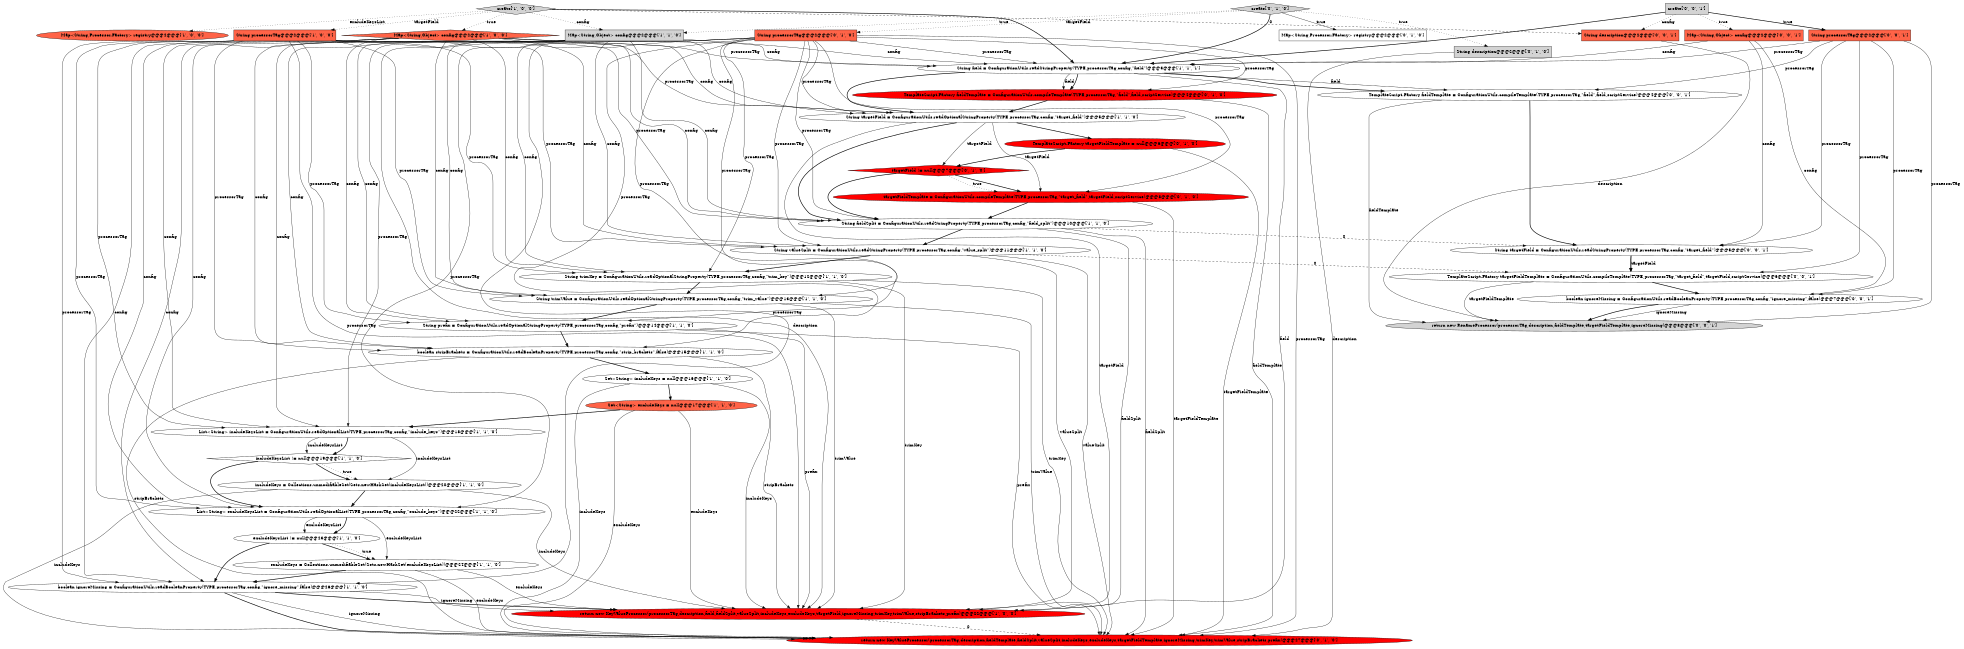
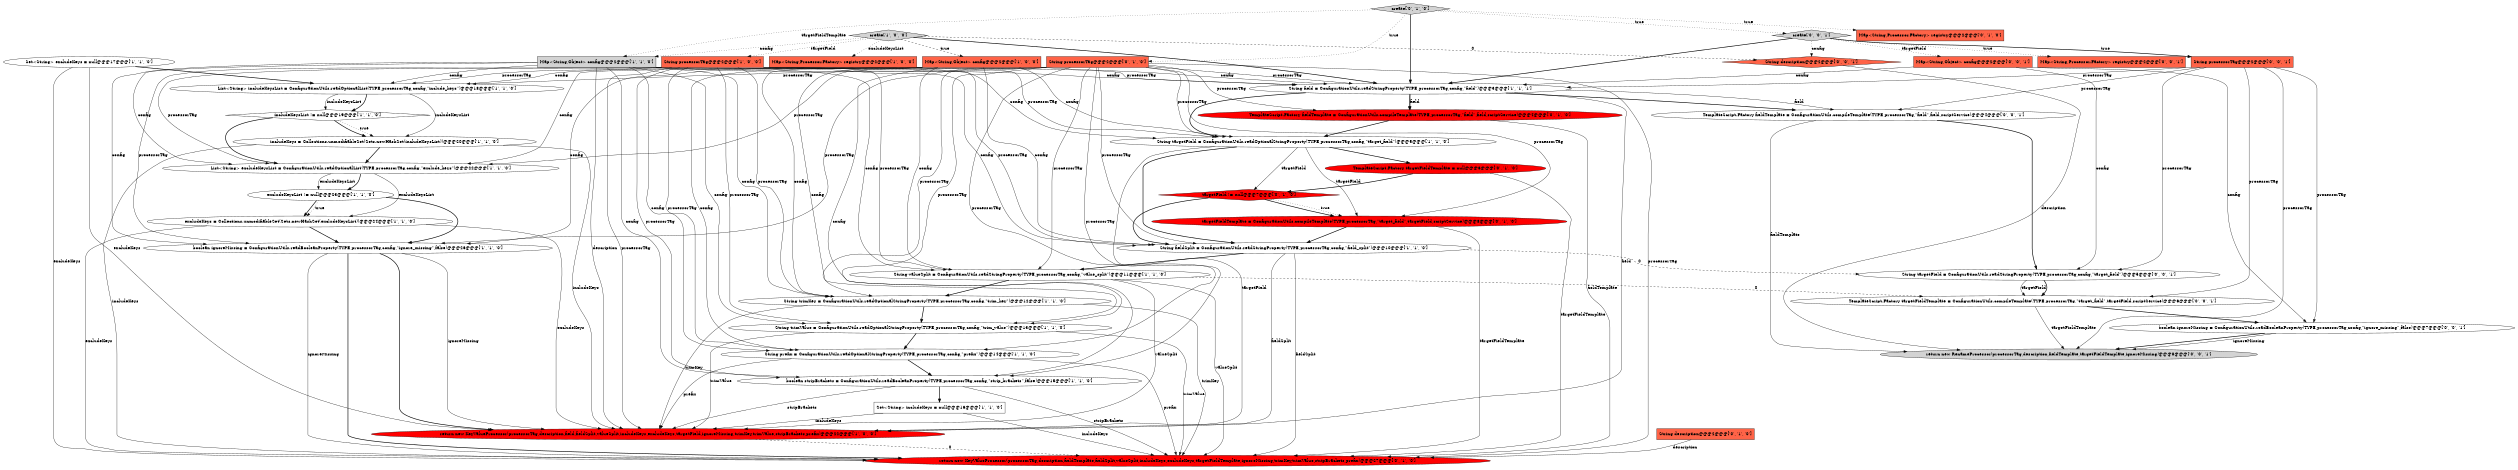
(1687, 9) -> (1812, 35)
(486, 21) -> (930, 47)
(1308, 21) -> (1646, 19)
(1004, 22) -> (824, 35)
(1078, 22) -> (1394, 35)
(1723, 22) -> (1914, 49)
(1390, 23) -> (1609, 22)
(132, 35) -> (843, 62)
(451, 35) -> (982, 62)
(1353, 35) -> (1930, 35)
(1630, 35) -> (1812, 62)
(1503, 52) -> (1706, 434)
none -> (2112, 62)
(668, 379) -> (940, 408)
(669, 391) -> none
(671, 405) -> (89, 62)
